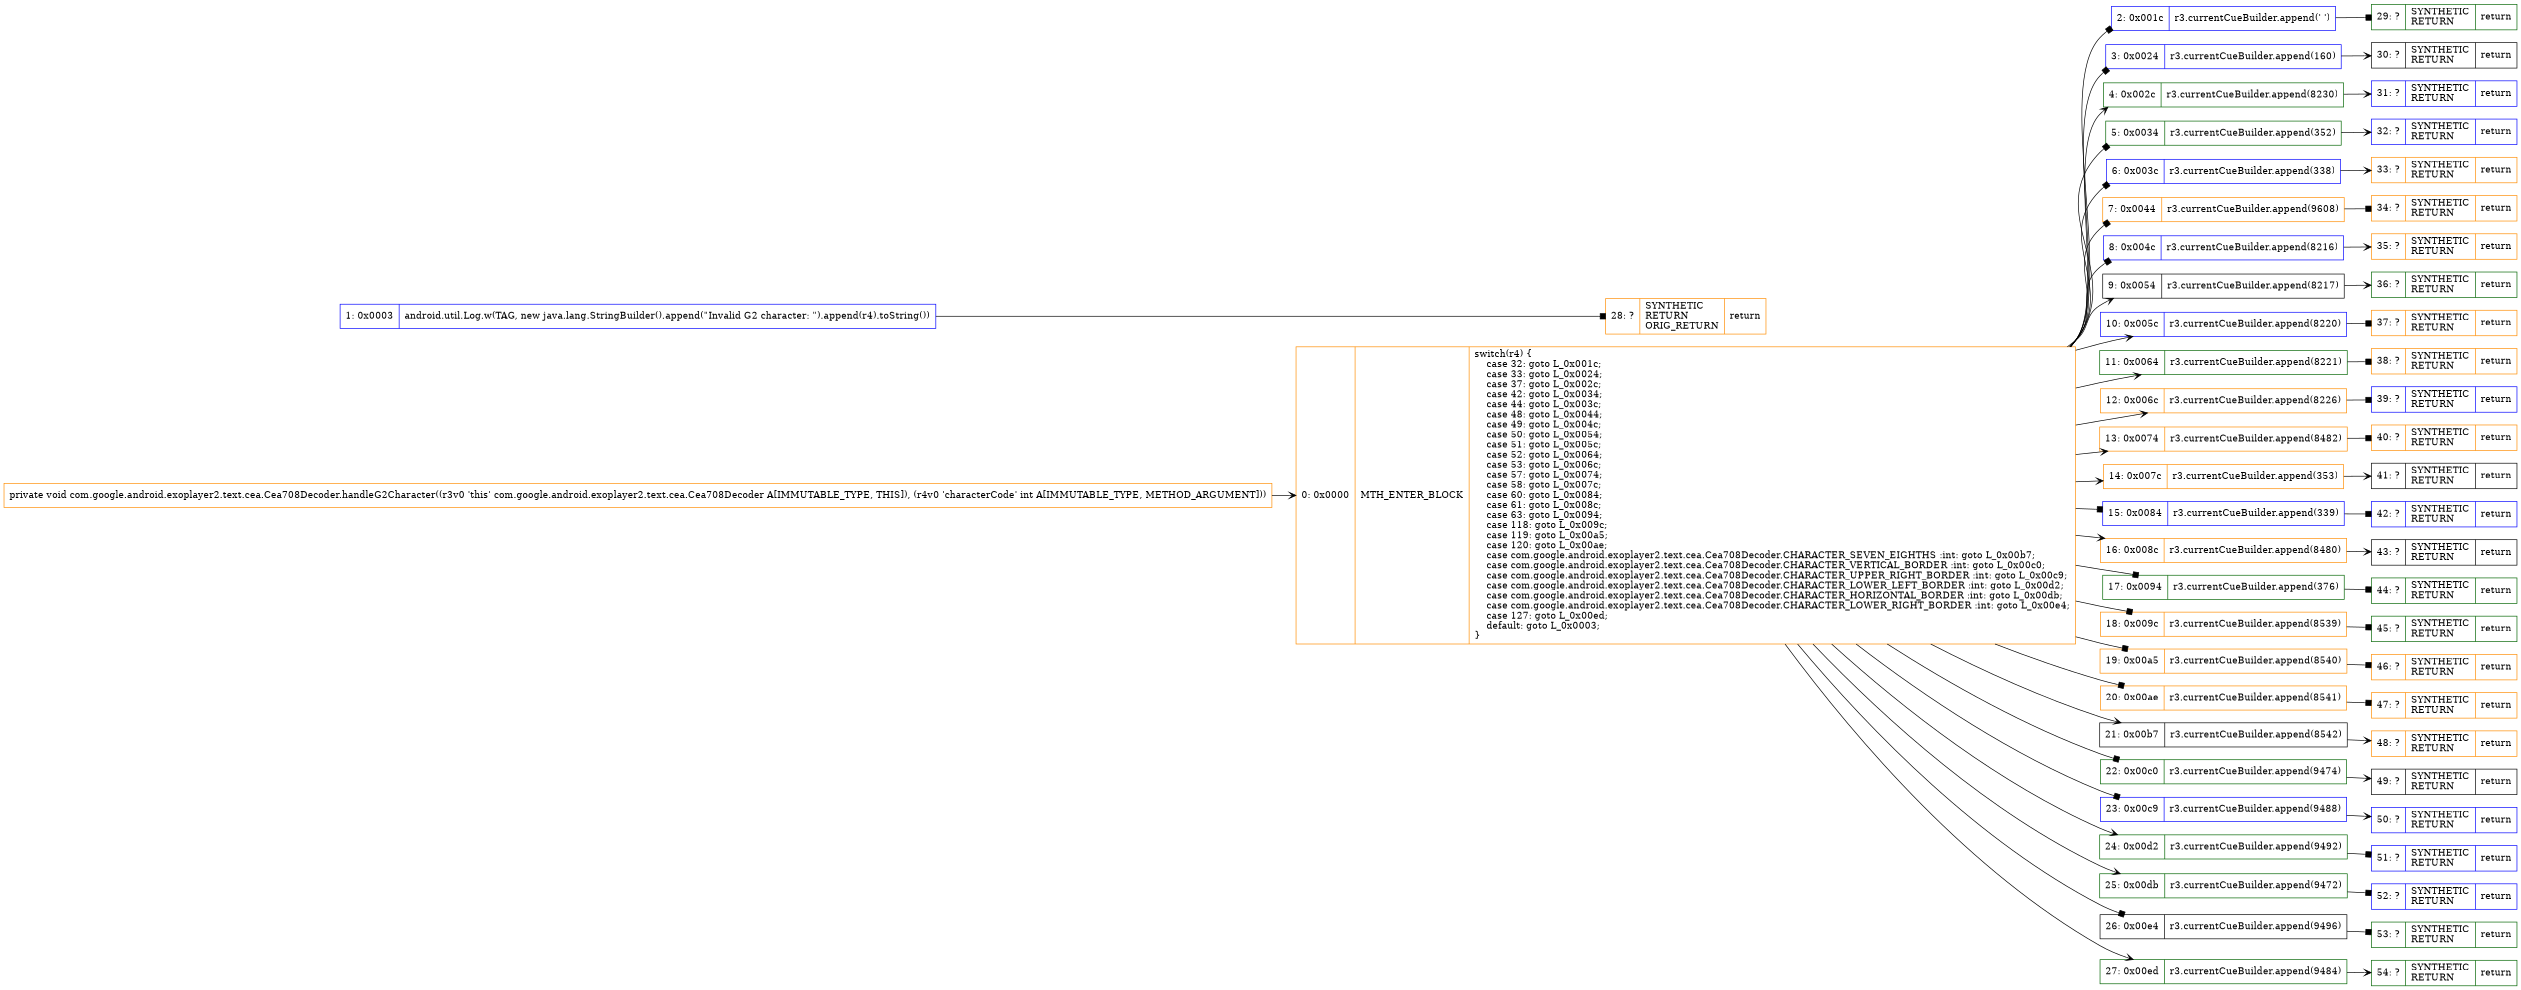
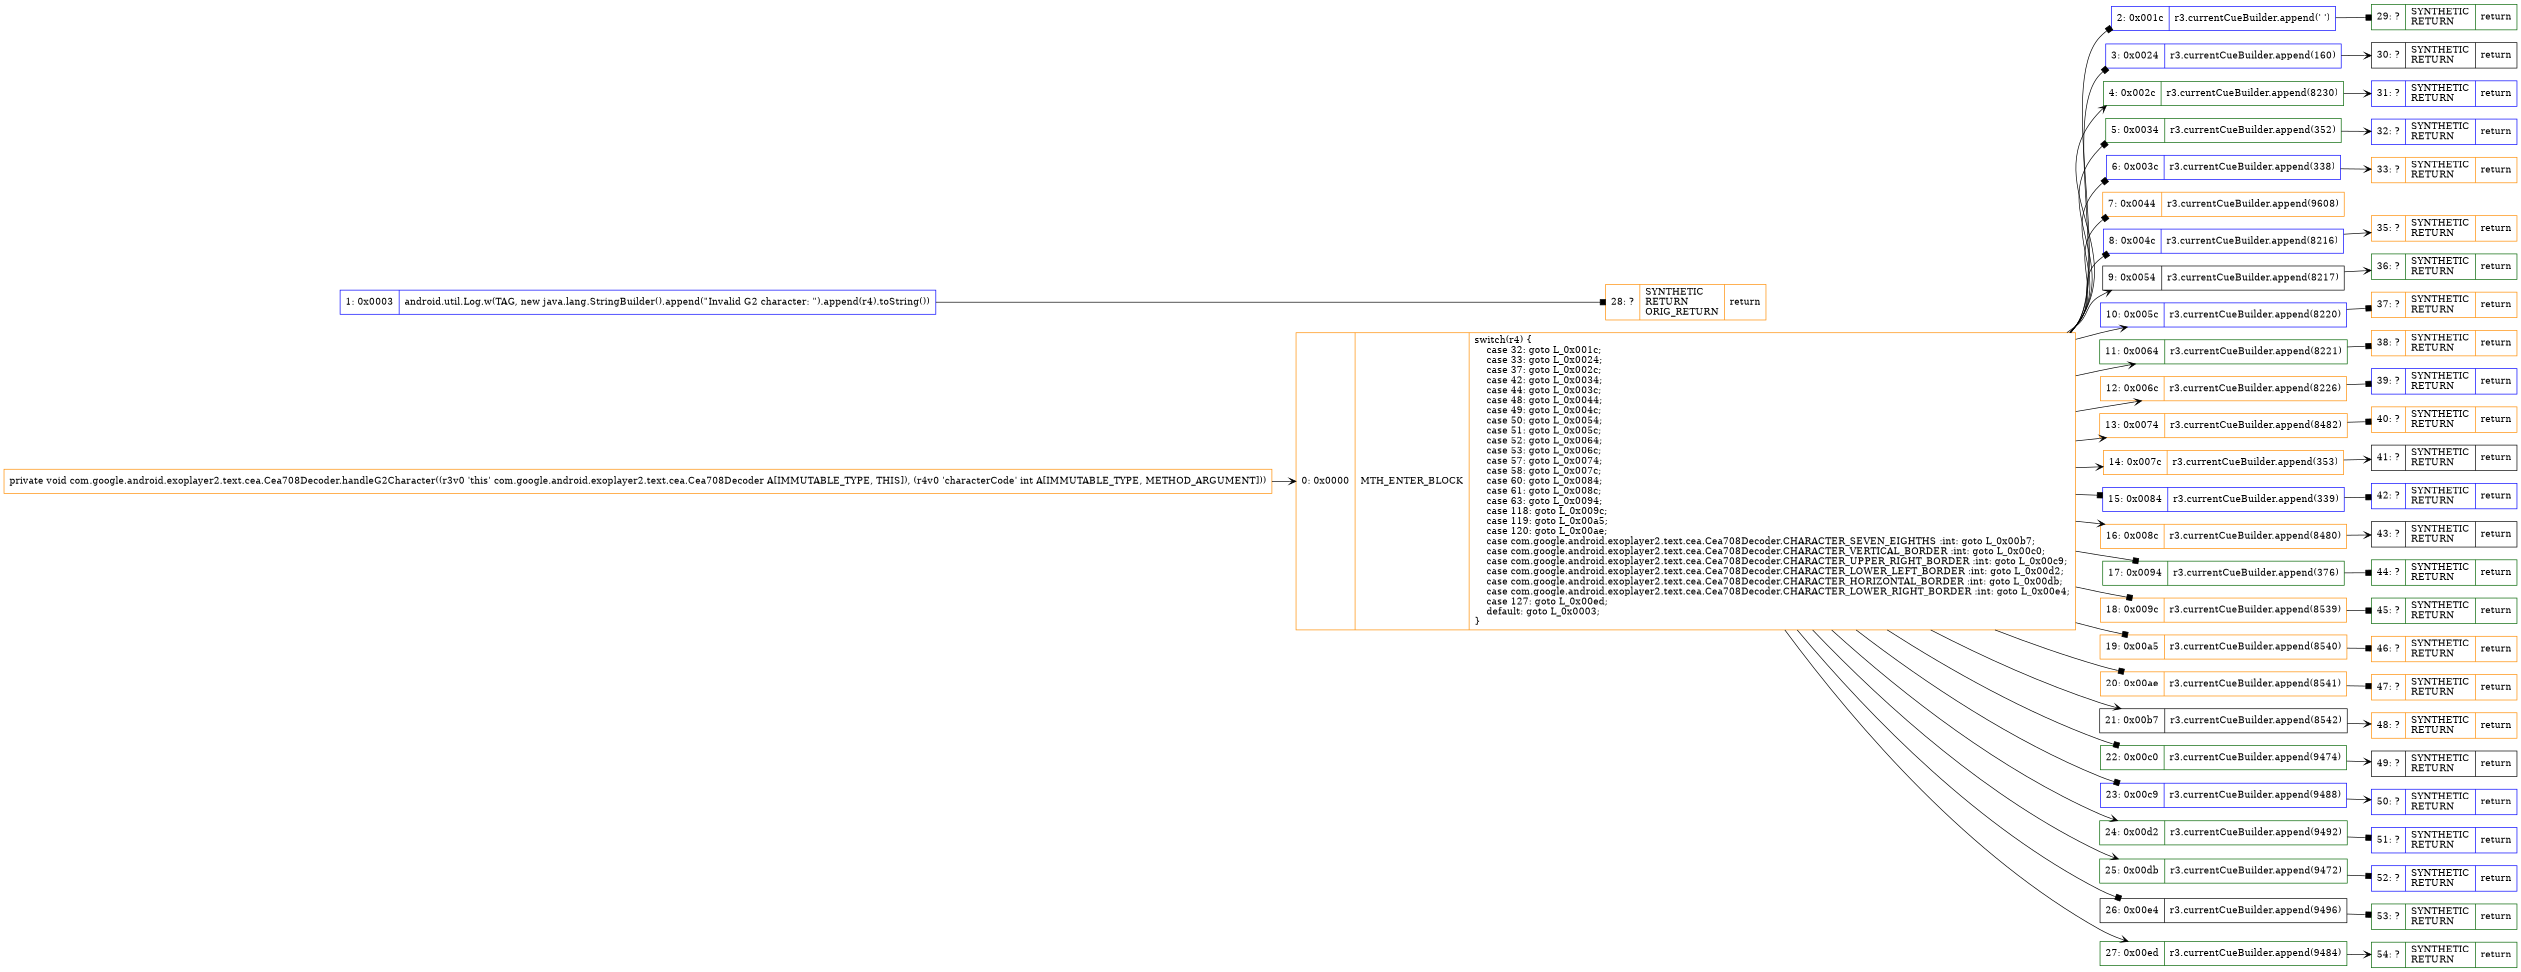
(2444, 208) -> none
